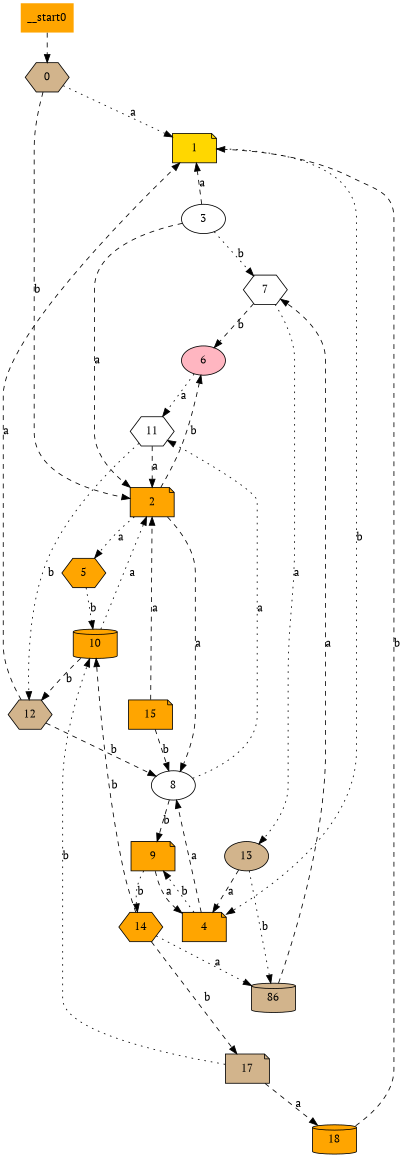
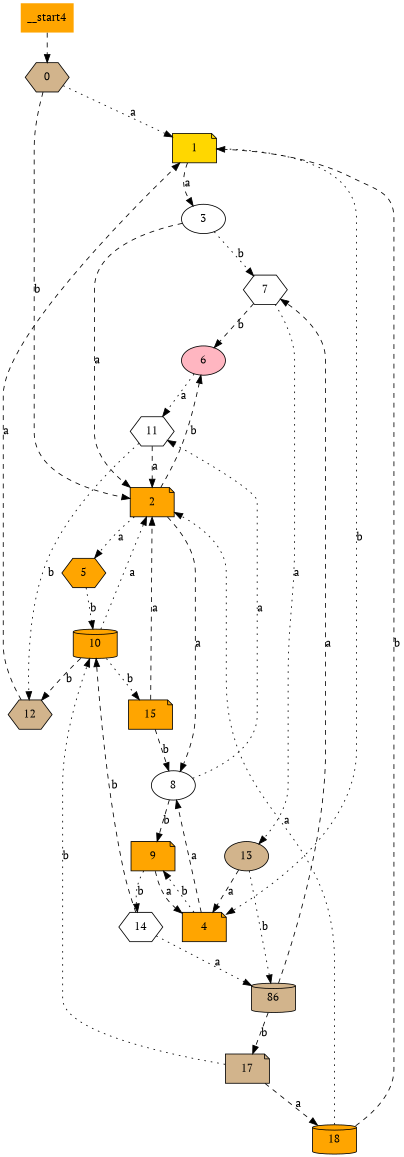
(47, 18) -> (47, 18)
(200, 188) -> (184, 181)
none -> (120, 676)
(97, 748) -> none
none -> (275, 813)
(141, 927) -> (141, 927)
(192, 994) -> (262, 1029)
